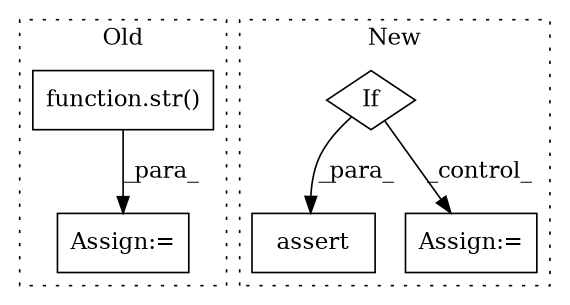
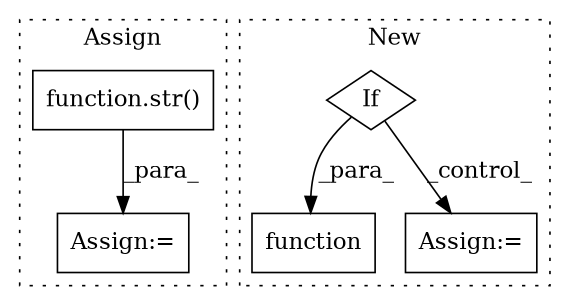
(123, 39) -> (123, 39)
(314, 243) -> (314, 243)
